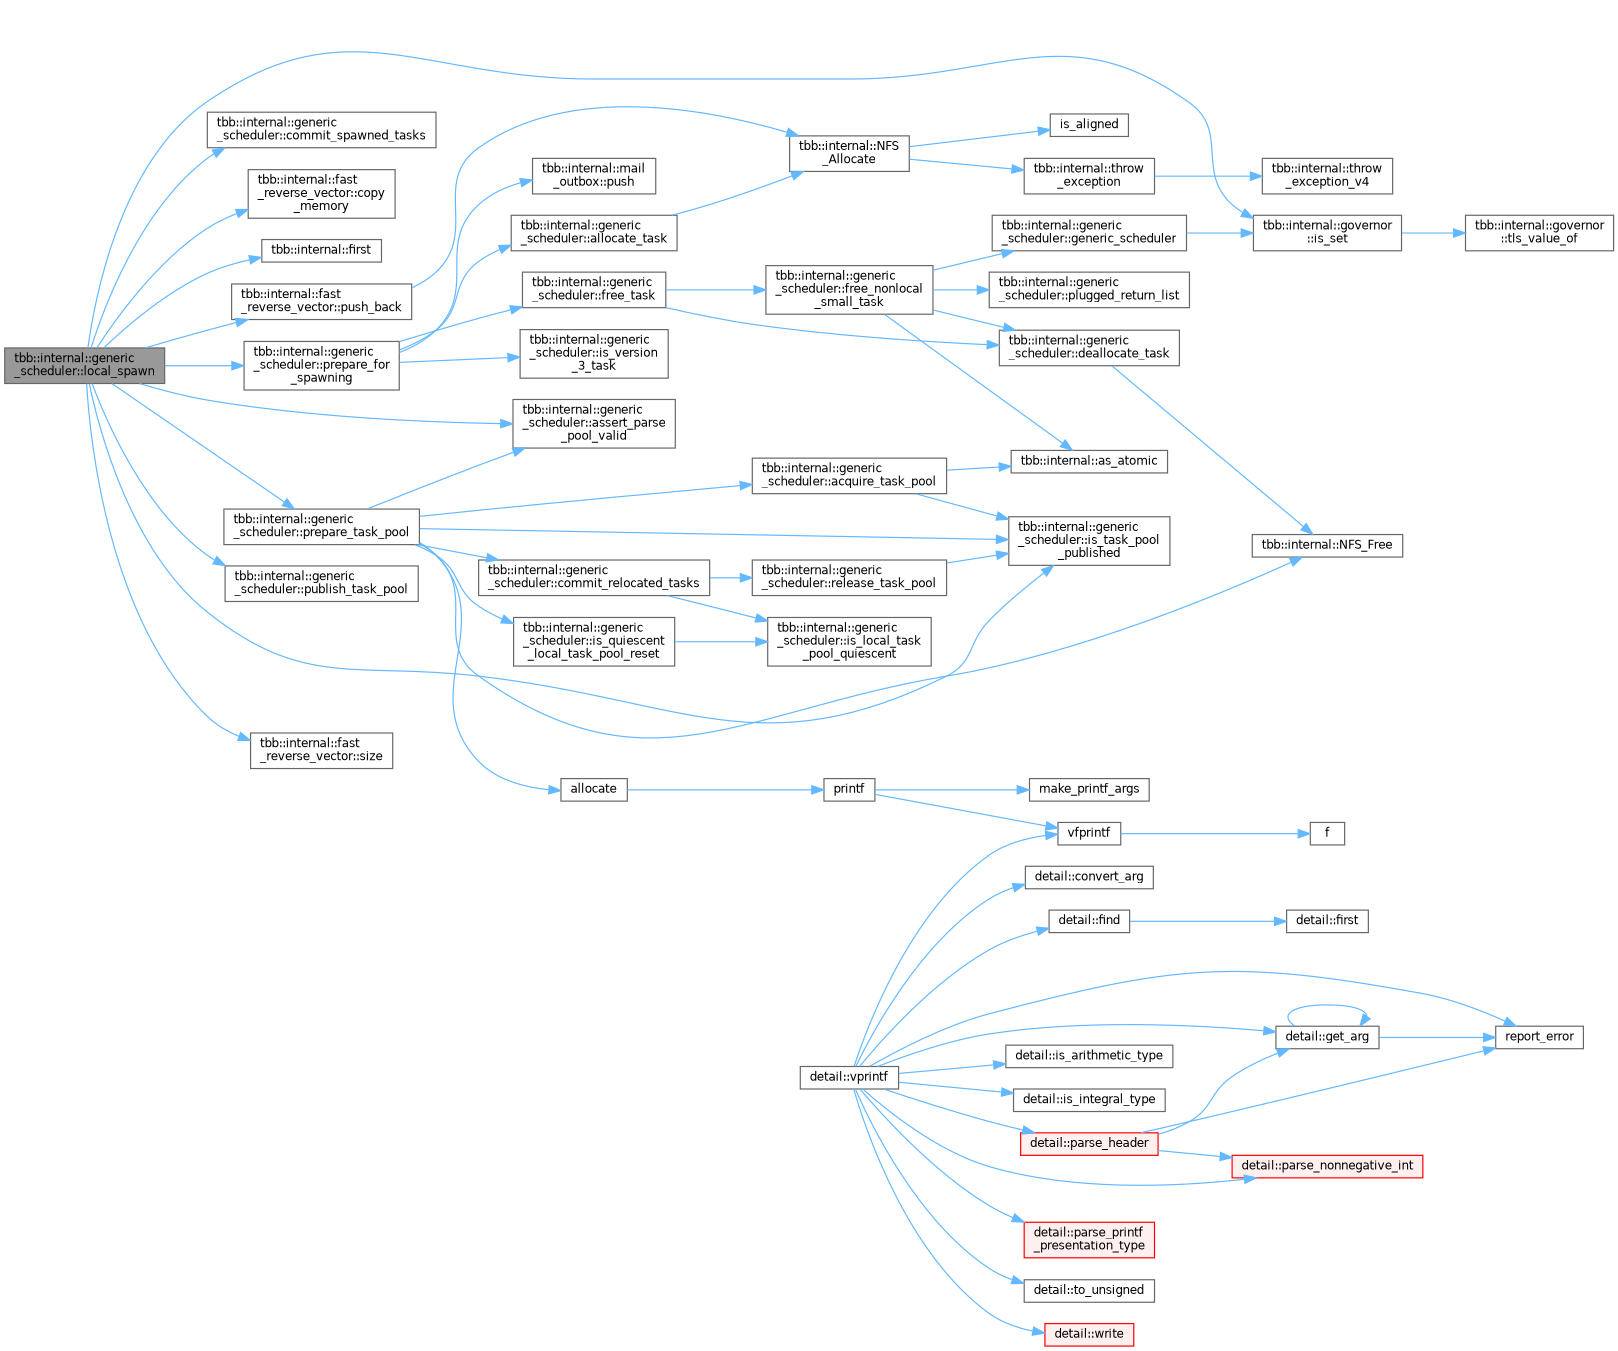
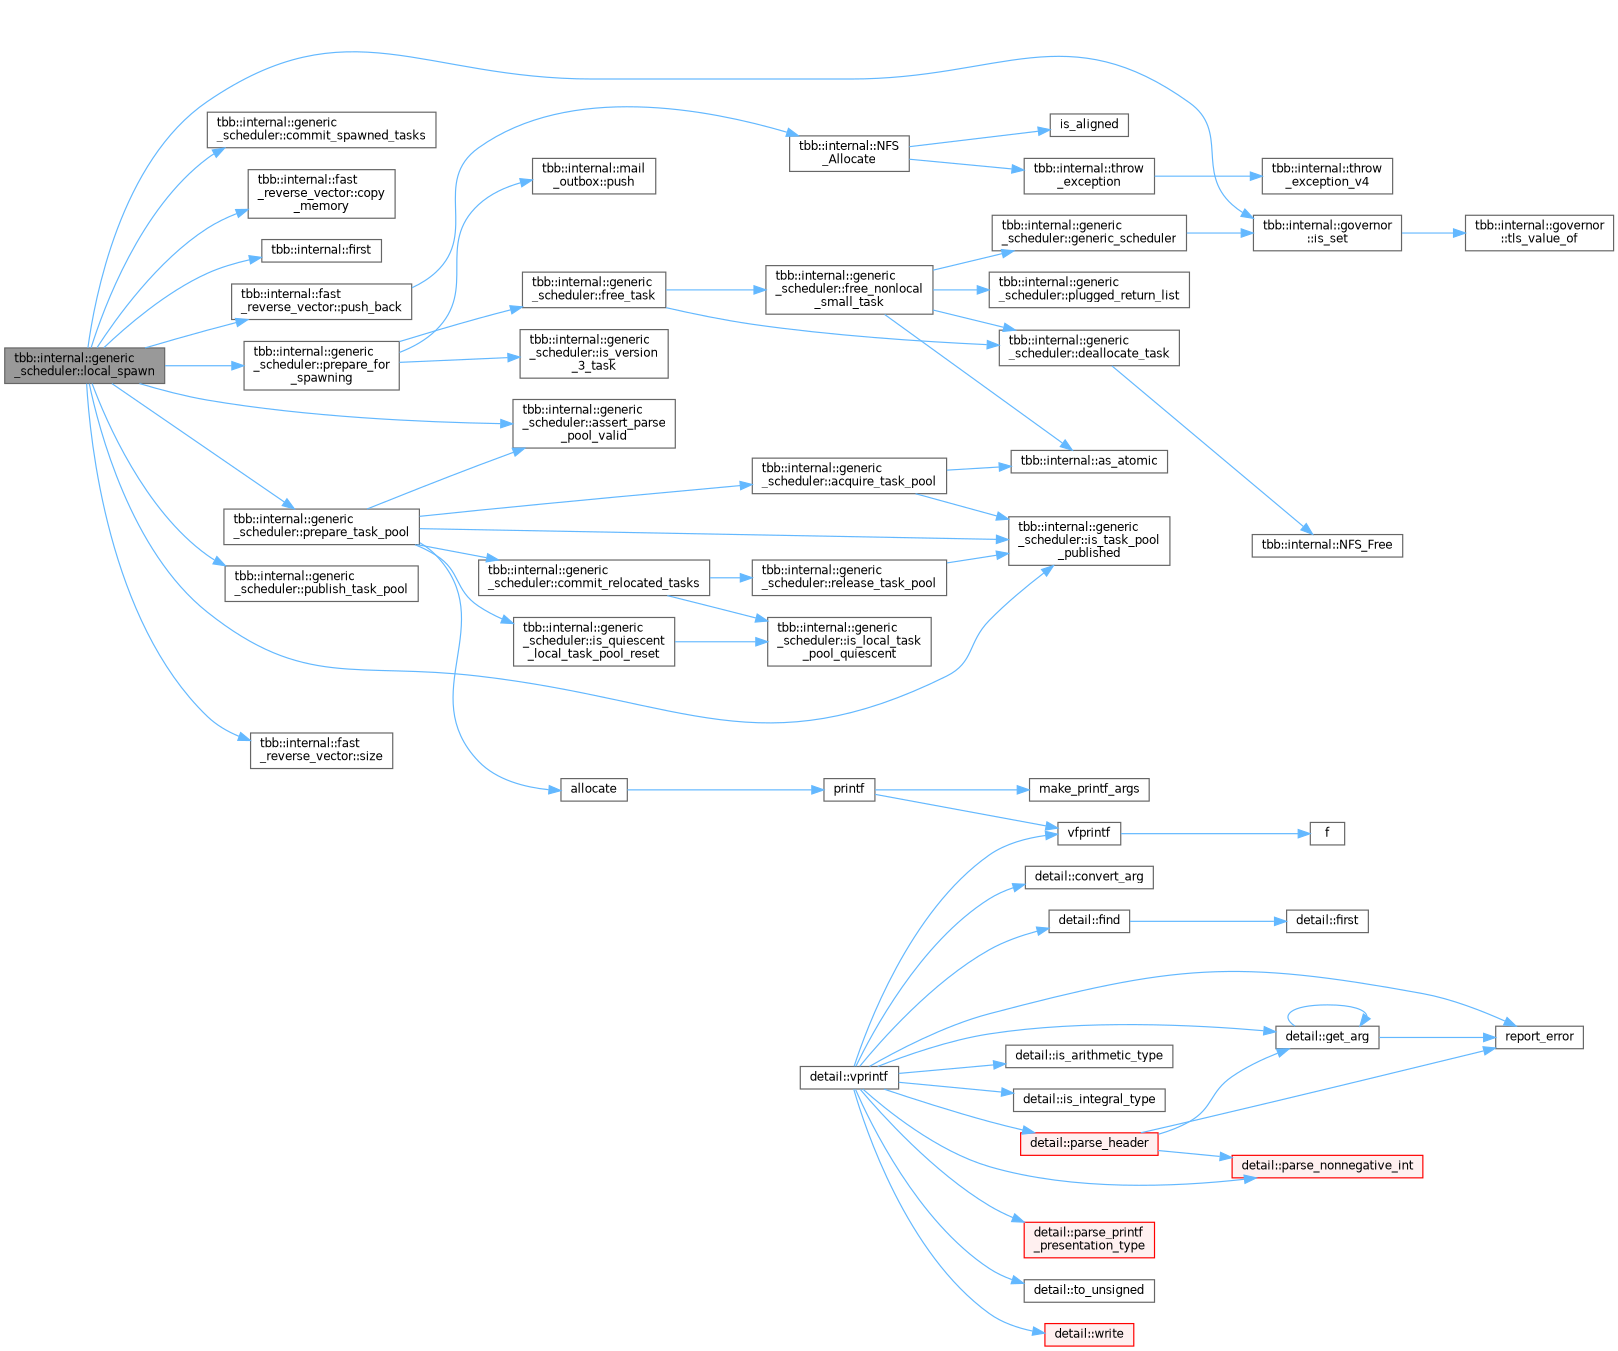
(594, 233) -> none
(811, 707) -> none
